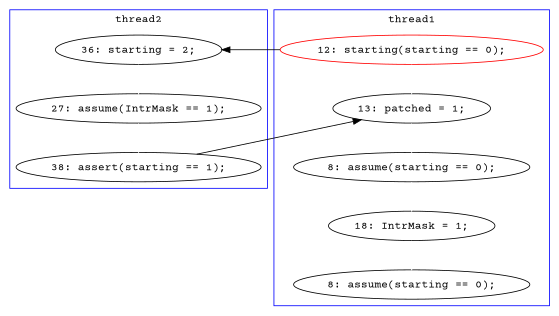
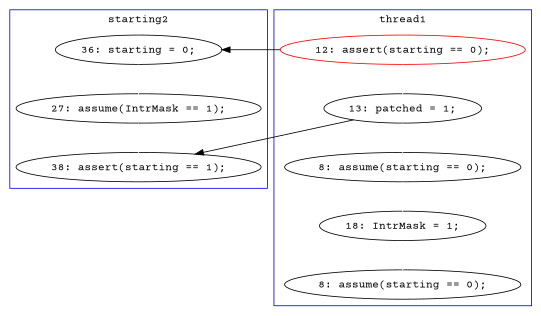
(139, 19) -> (139, 19)
(139, 50) -> (139, 50)
(412, 50) -> (403, 50)
(279, 137) -> (282, 135)
